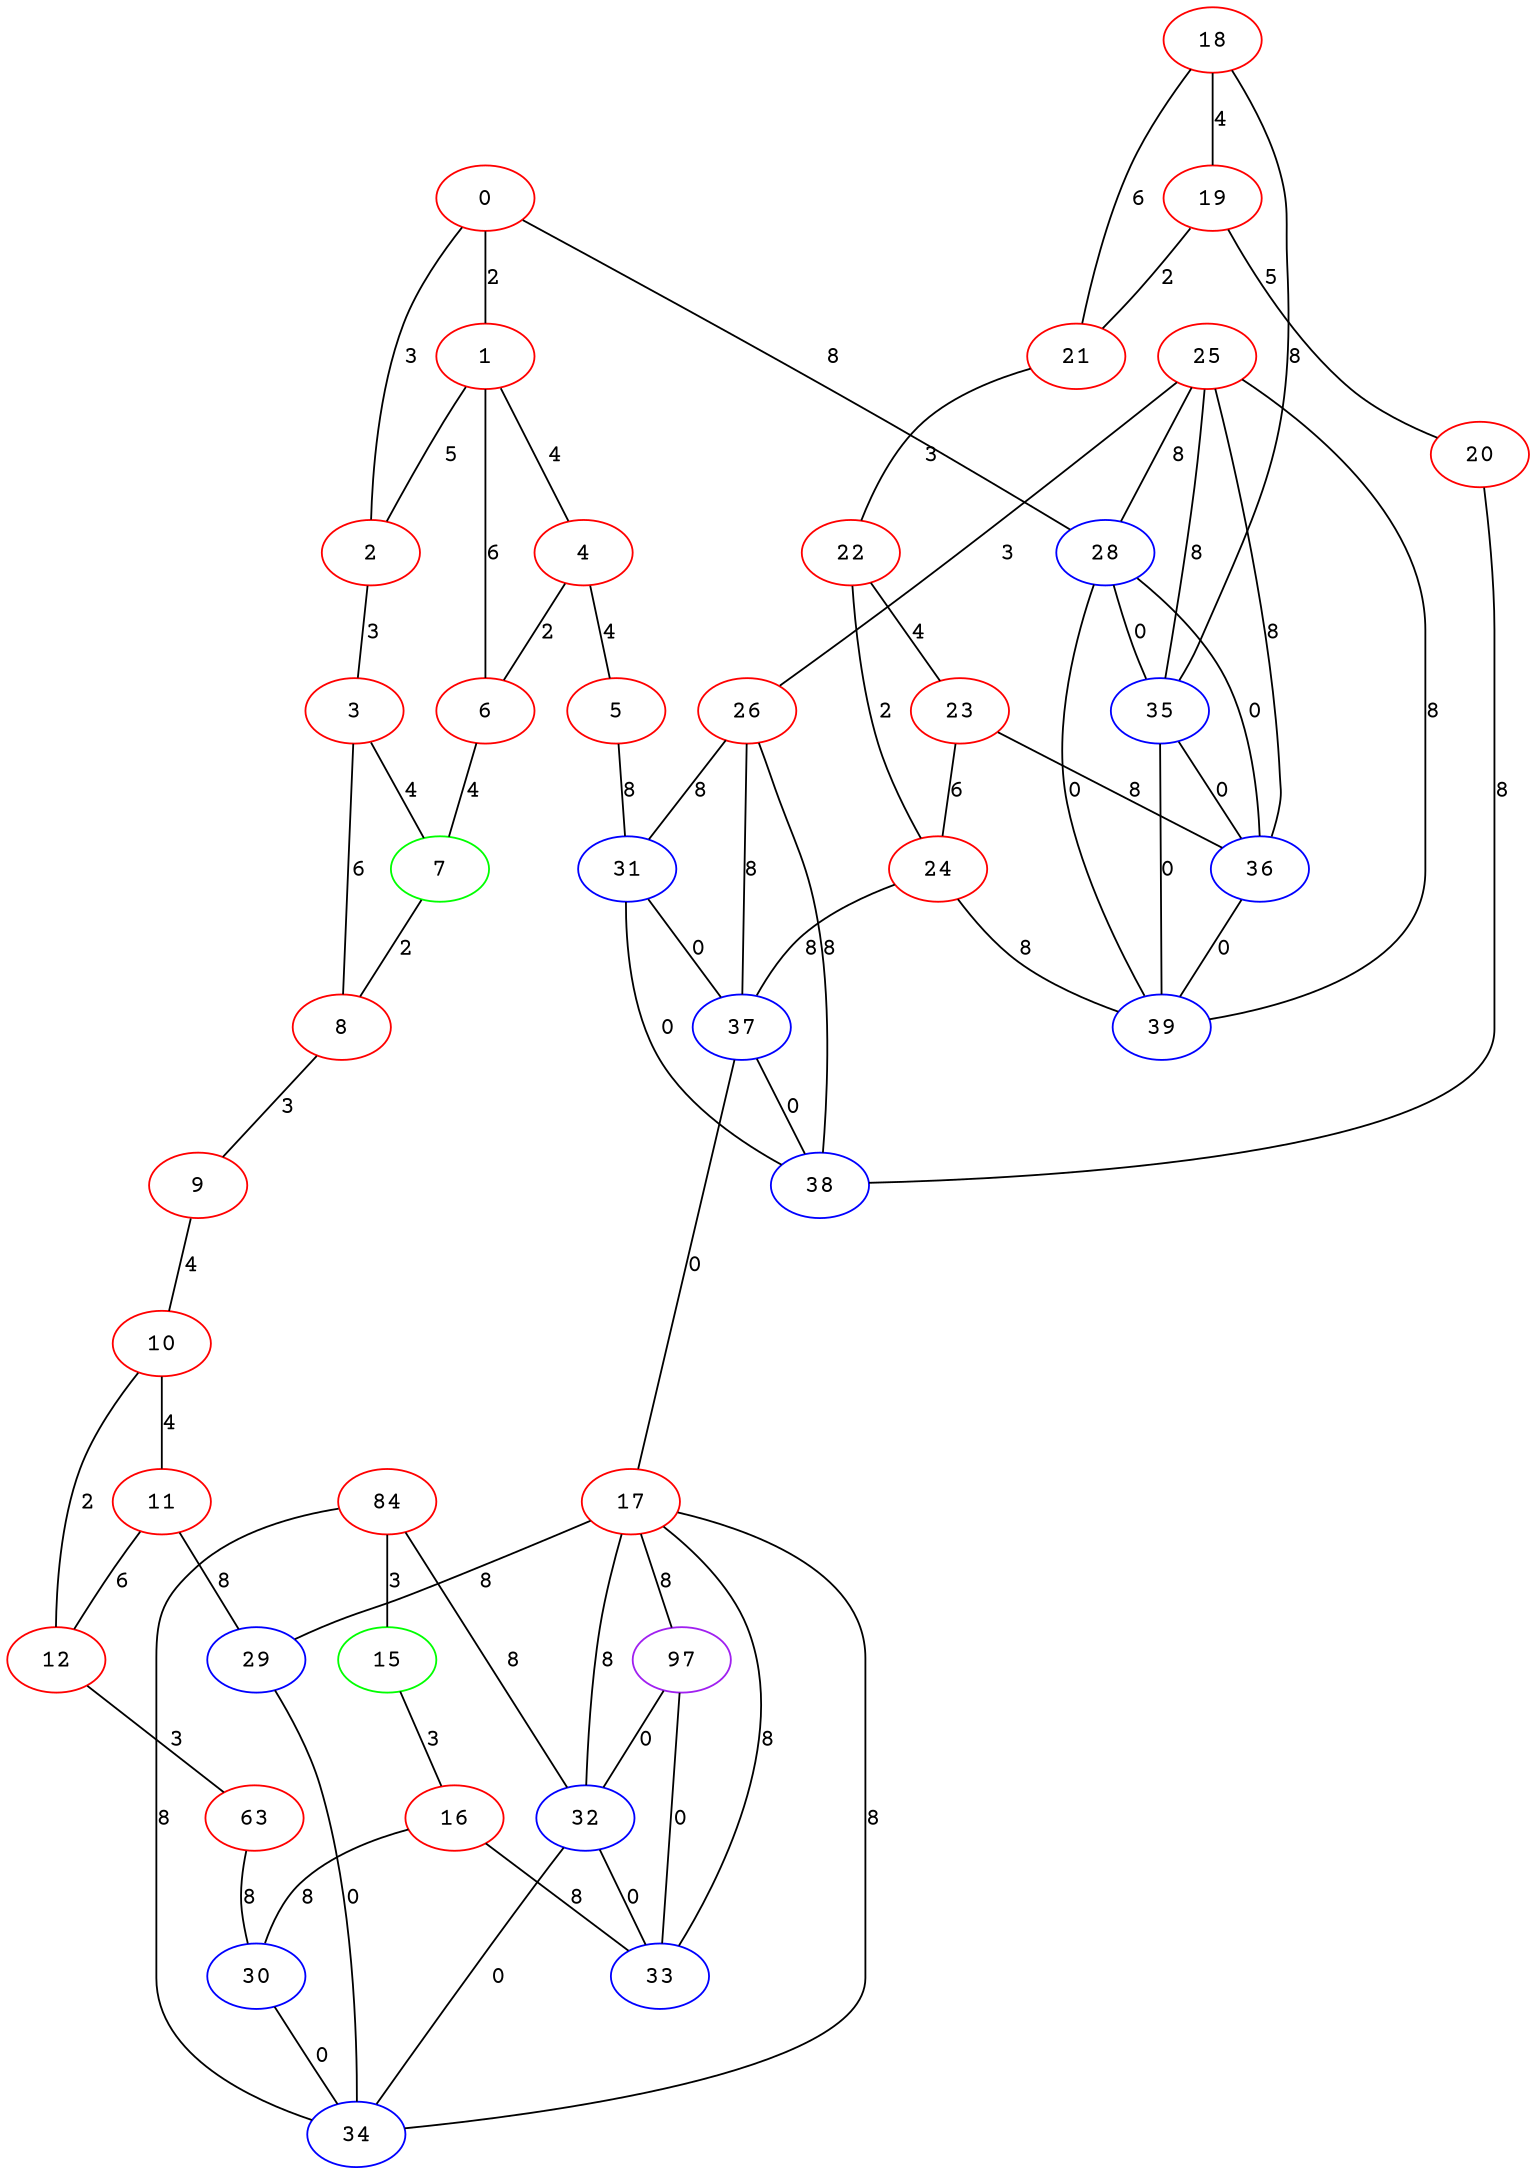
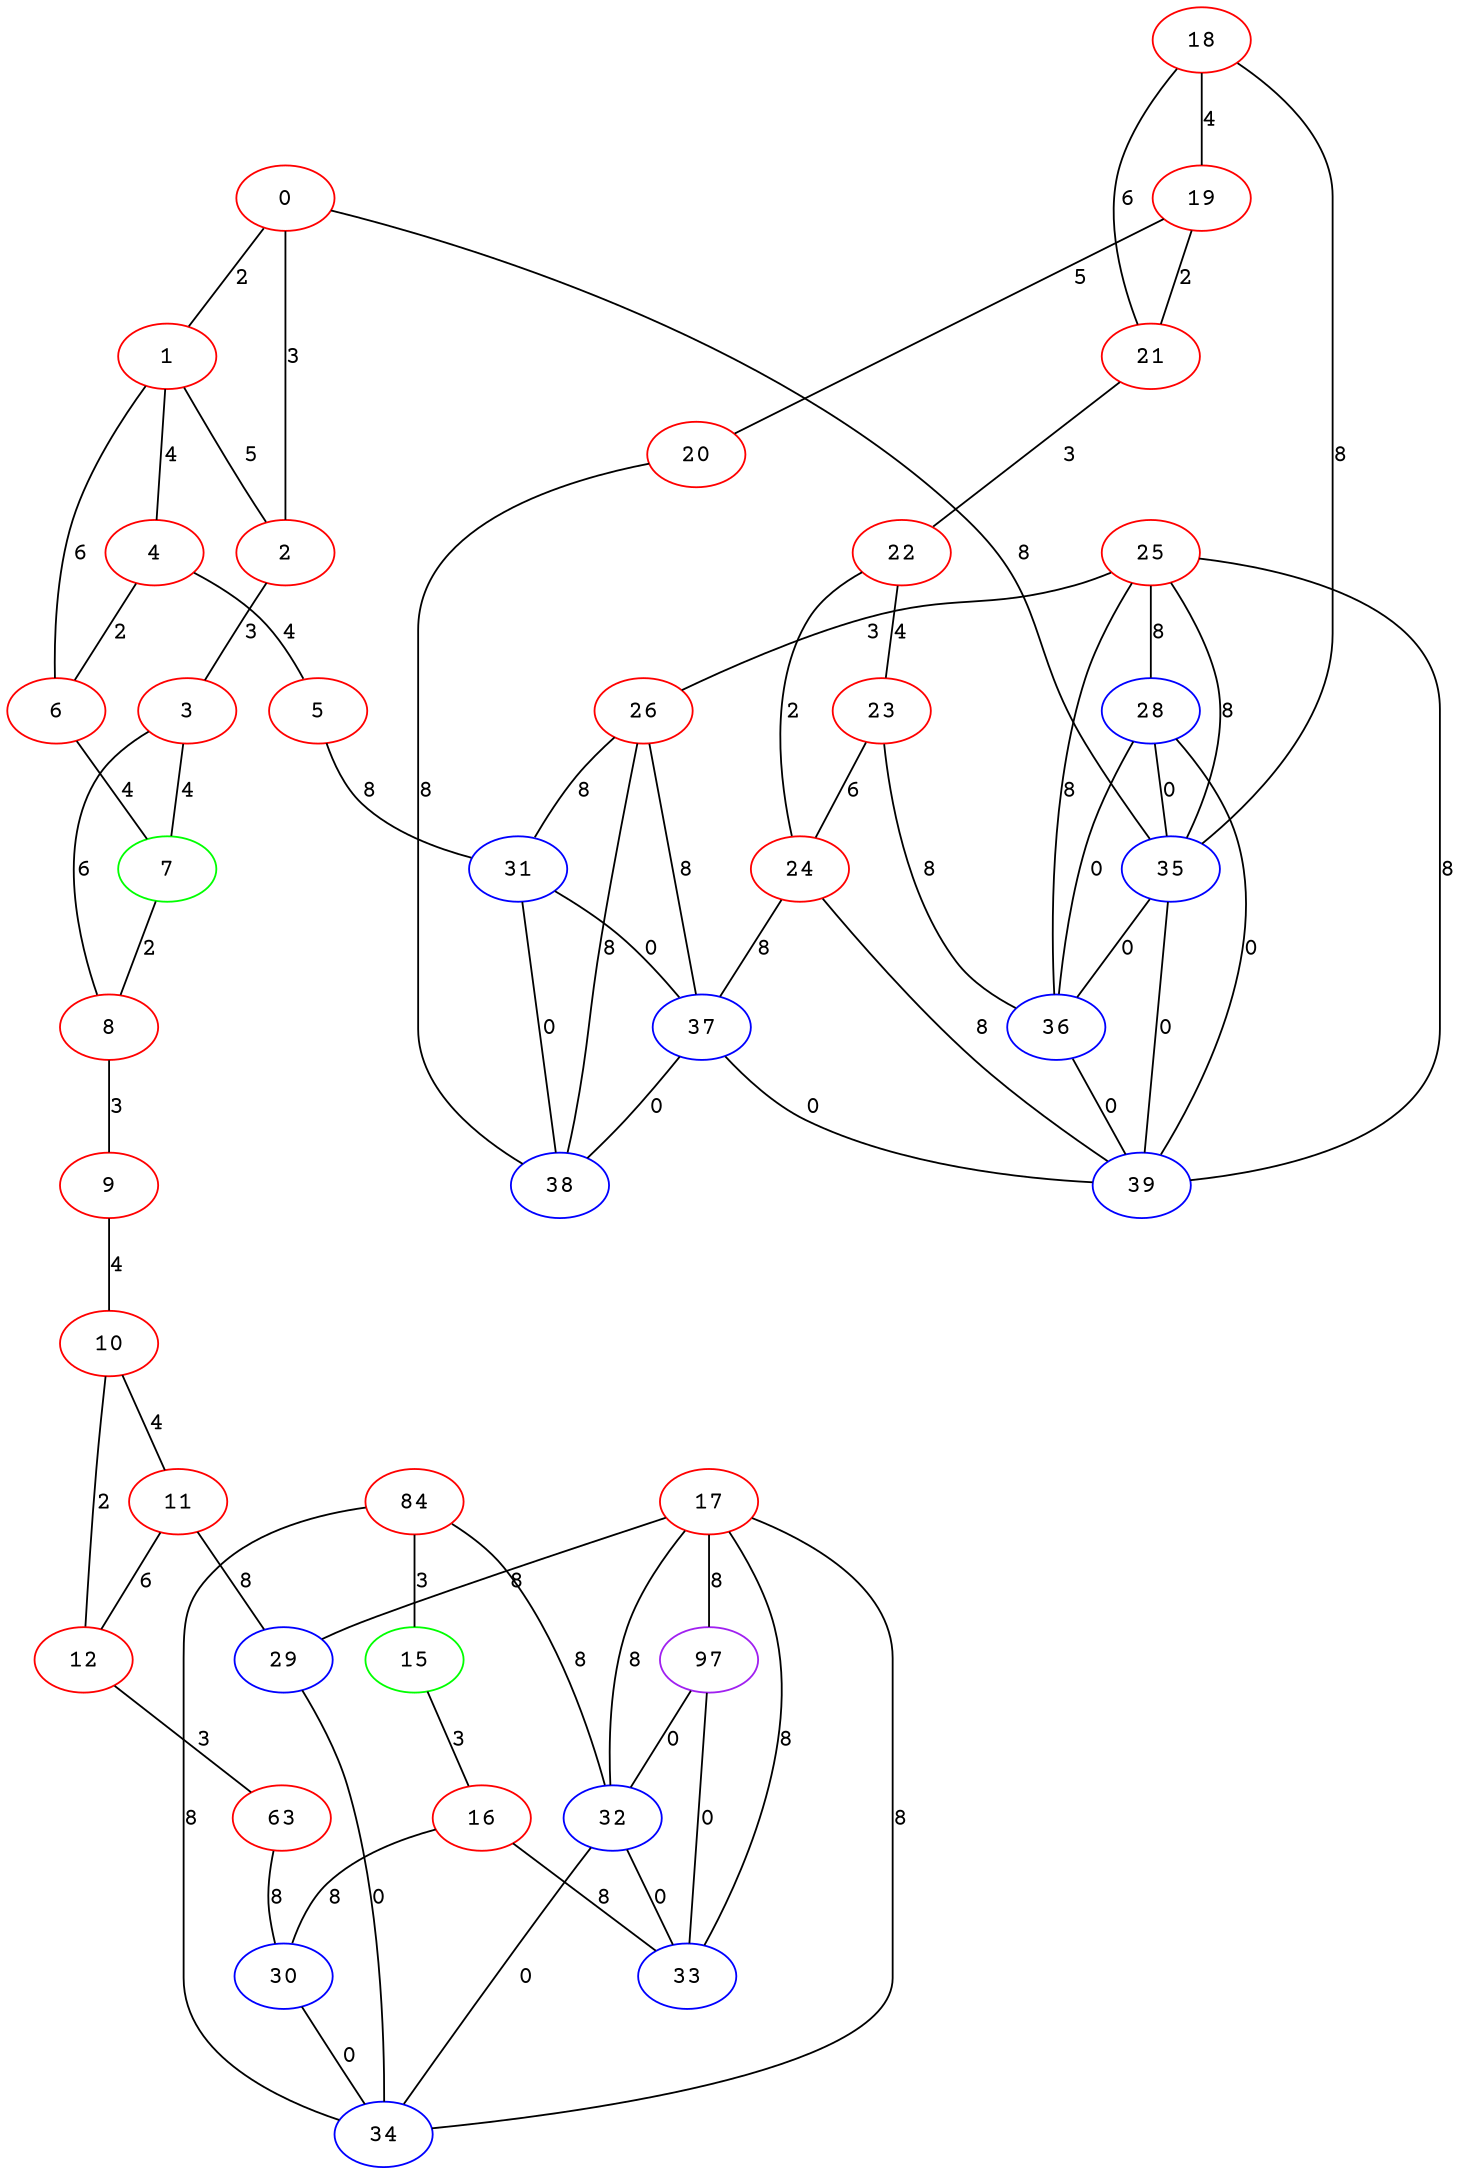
(798, 372) -> (831, 416)
(686, 1264) -> (896, 1153)
